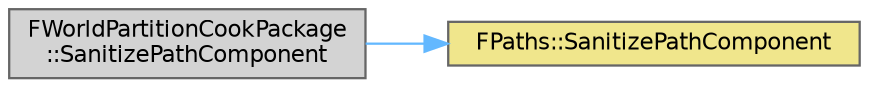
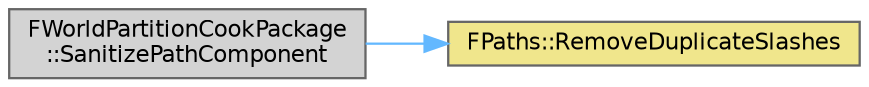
(654, 44) -> (654, 44)
